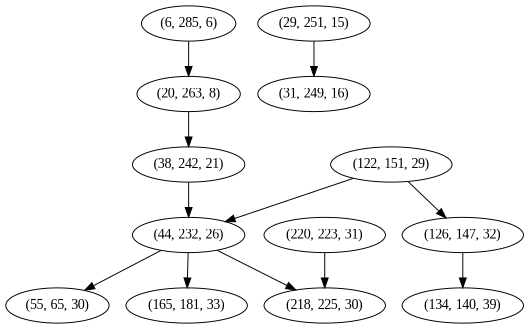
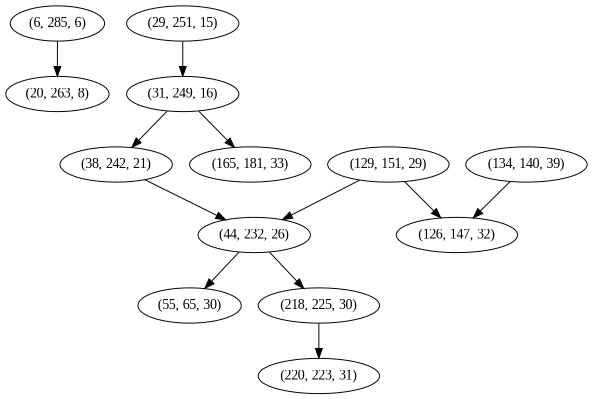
(189, 124) -> (153, 126)
(391, 164) -> (388, 164)
(188, 265) -> (213, 126)
(325, 265) -> (319, 336)
(463, 265) -> (495, 196)
